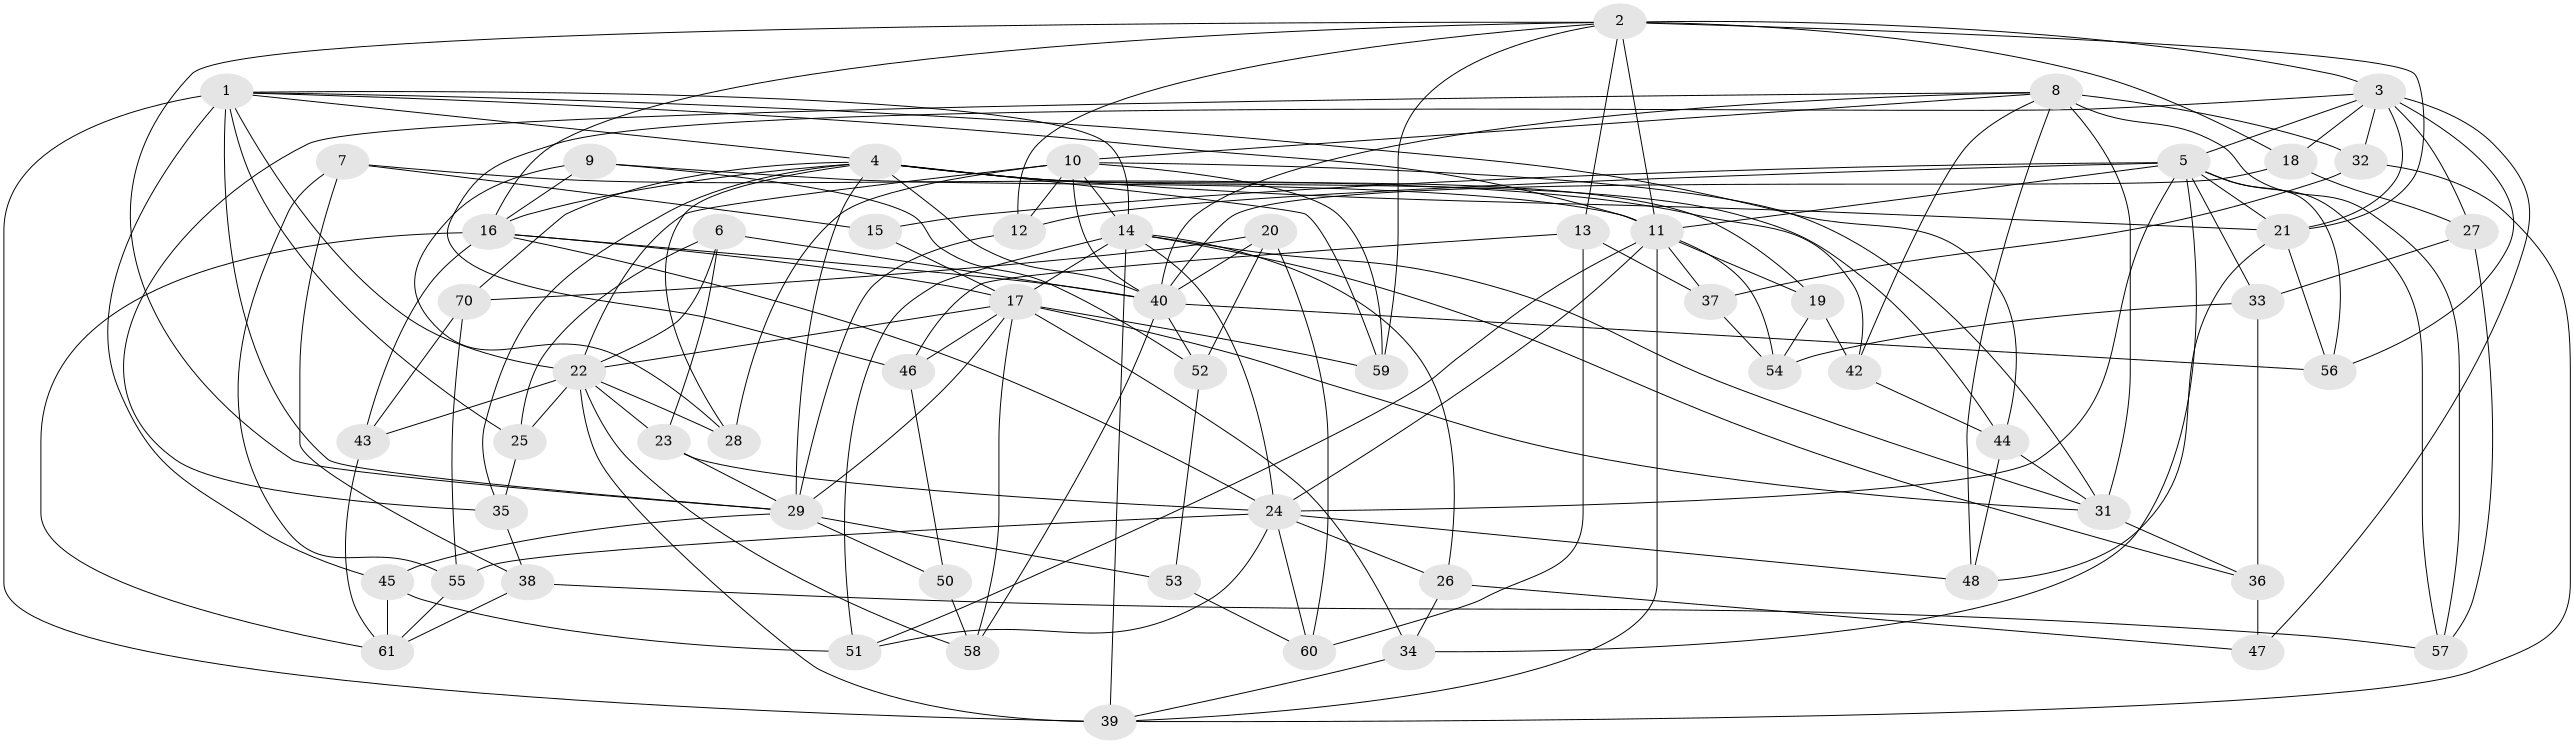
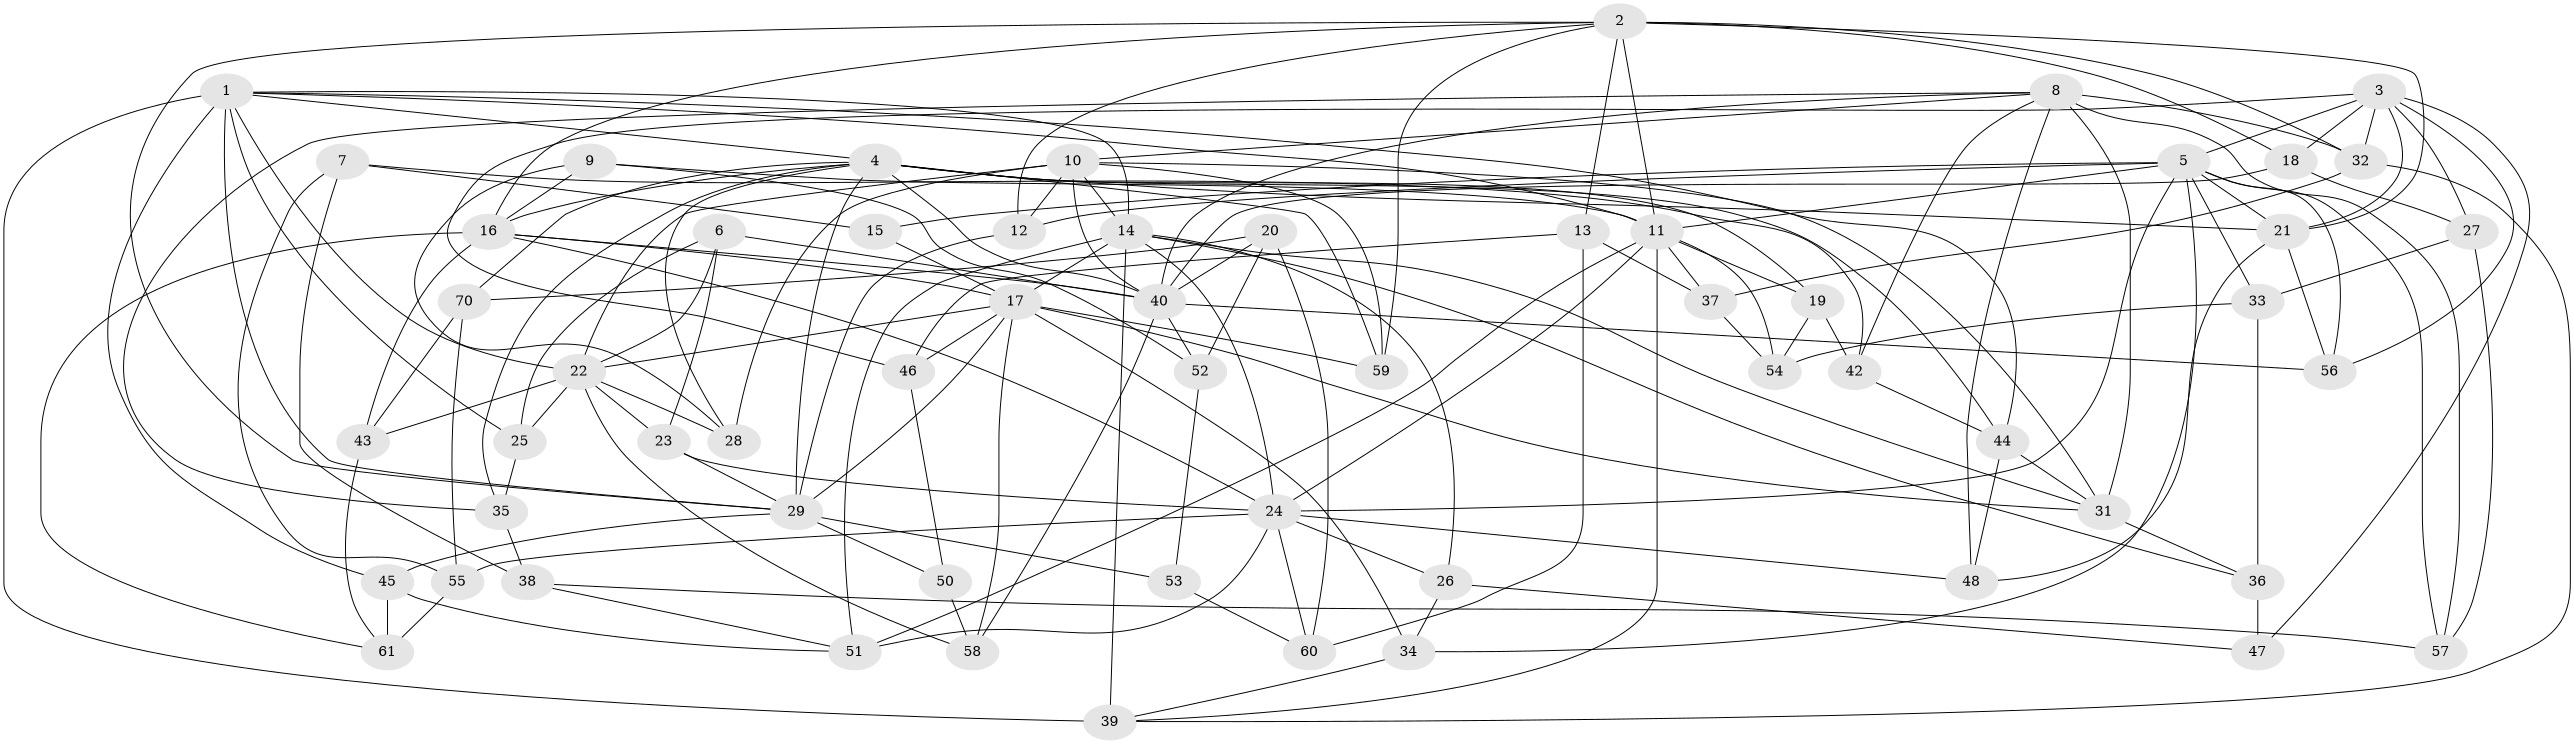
(2004, 32) -> (2002, 46)
(458, 617) -> (691, 617)
(776, 638) -> none
